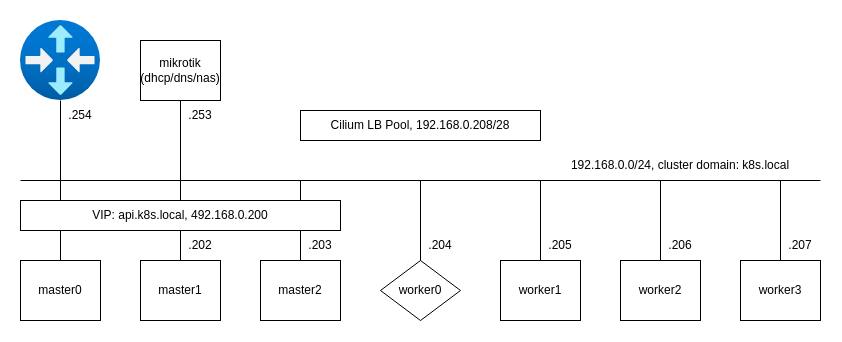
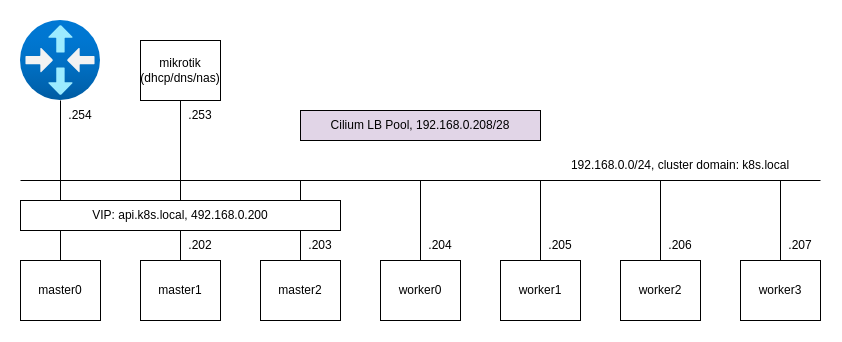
(421, 126) -> (421, 126)
(421, 291) -> (421, 291)
